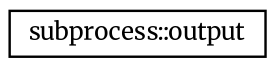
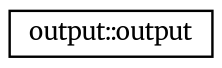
(138, 34) -> (111, 34)
